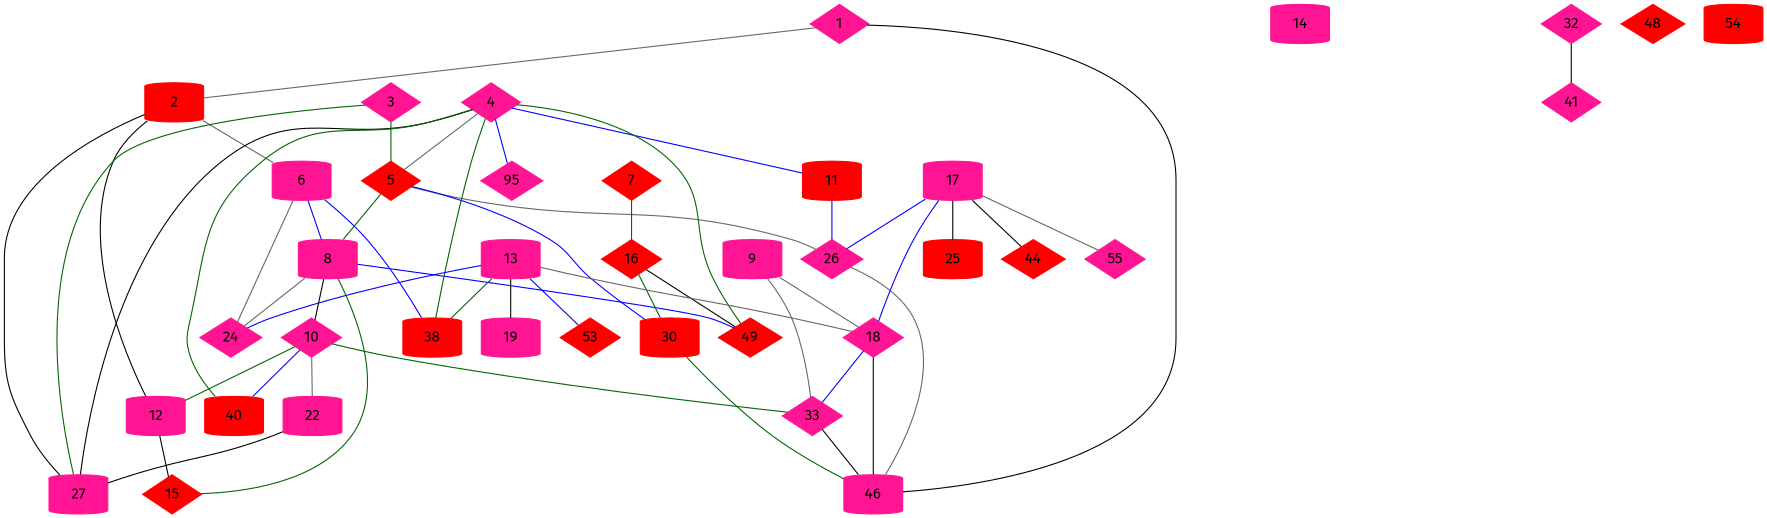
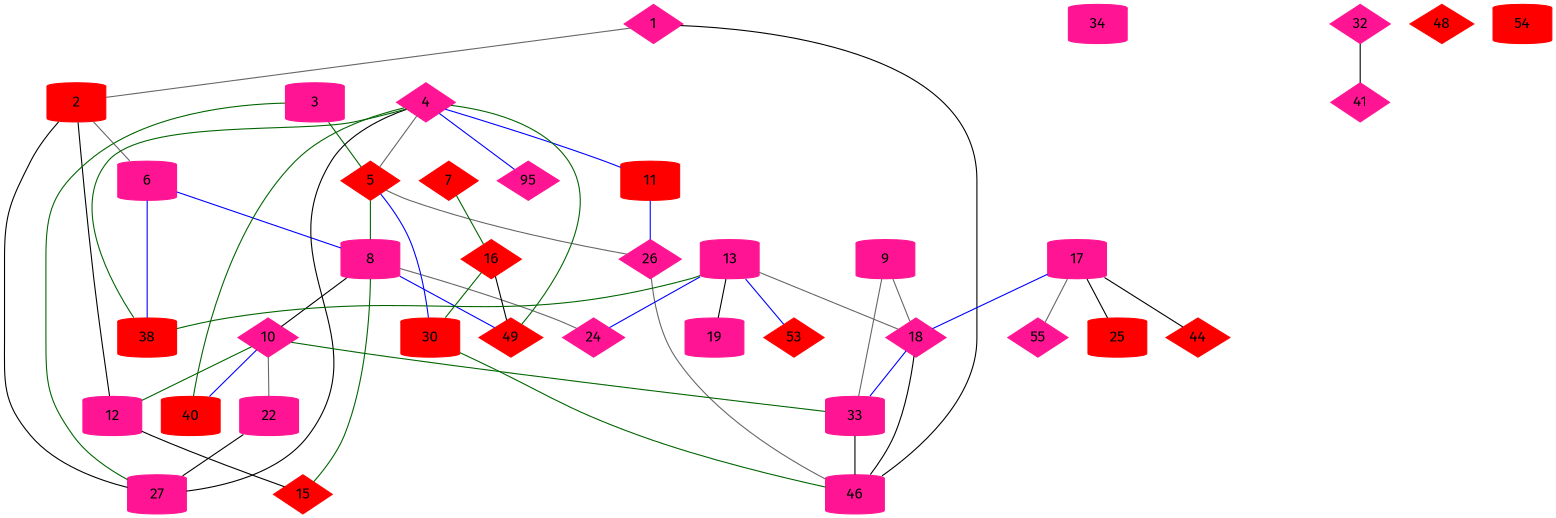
(1300, 24) -> (1098, 24)
(391, 102) -> (315, 102)
(886, 224) -> none
(265, 261) -> none
(812, 416) -> (855, 416)
